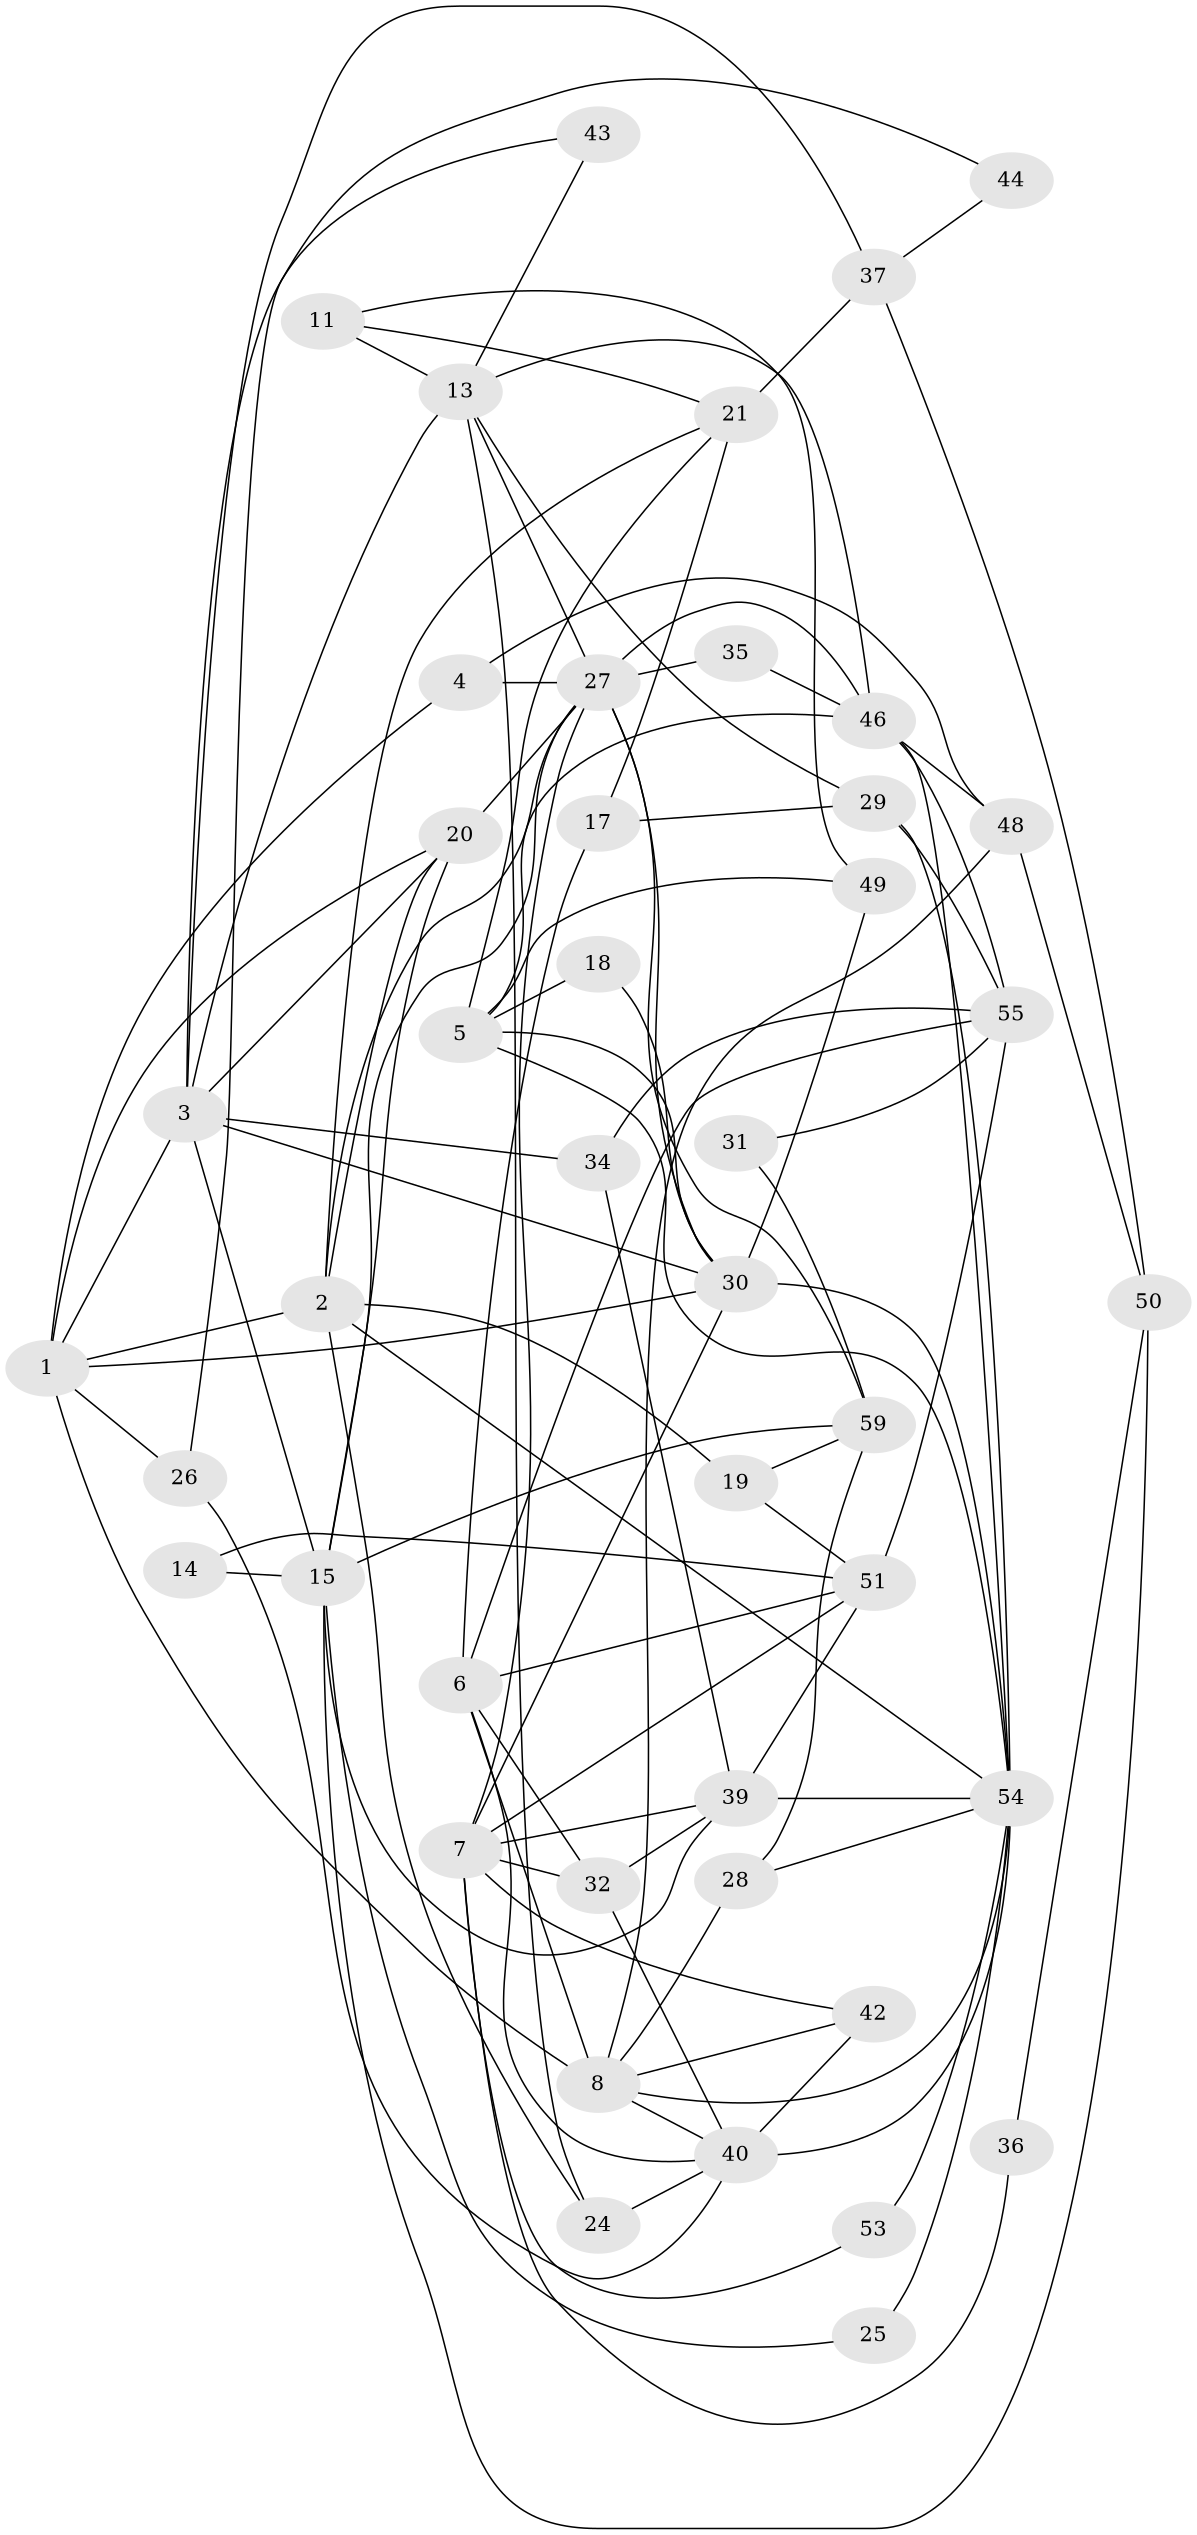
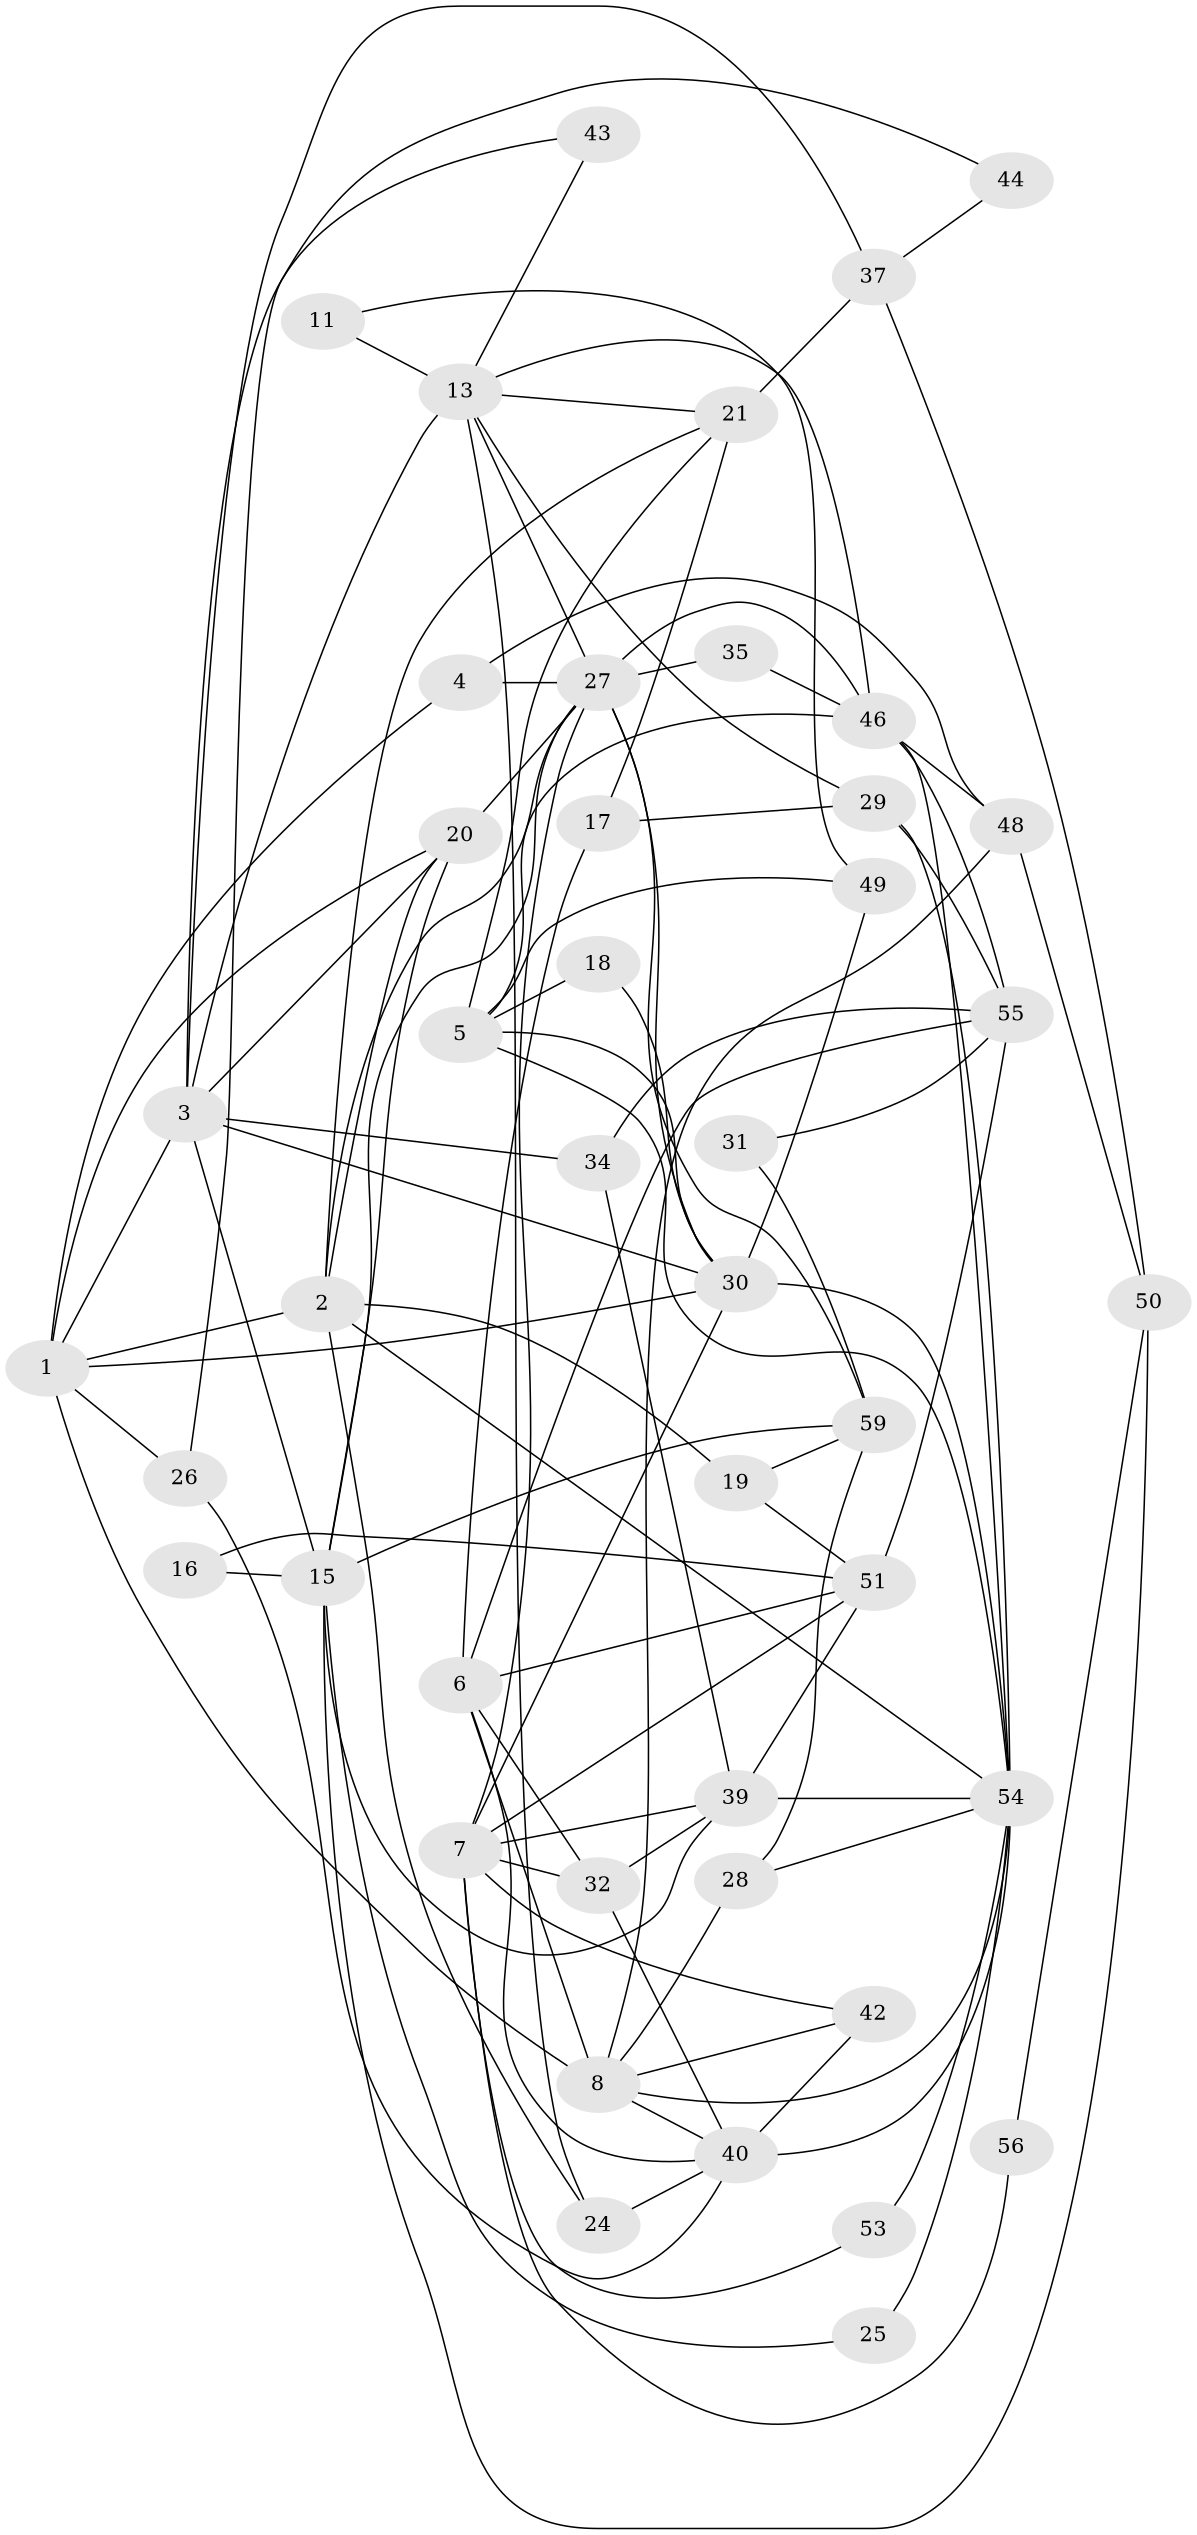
(525, 355) -> (598, 403)
(185, 1570) -> (185, 1570)
(1012, 2147) -> (1012, 2147)
